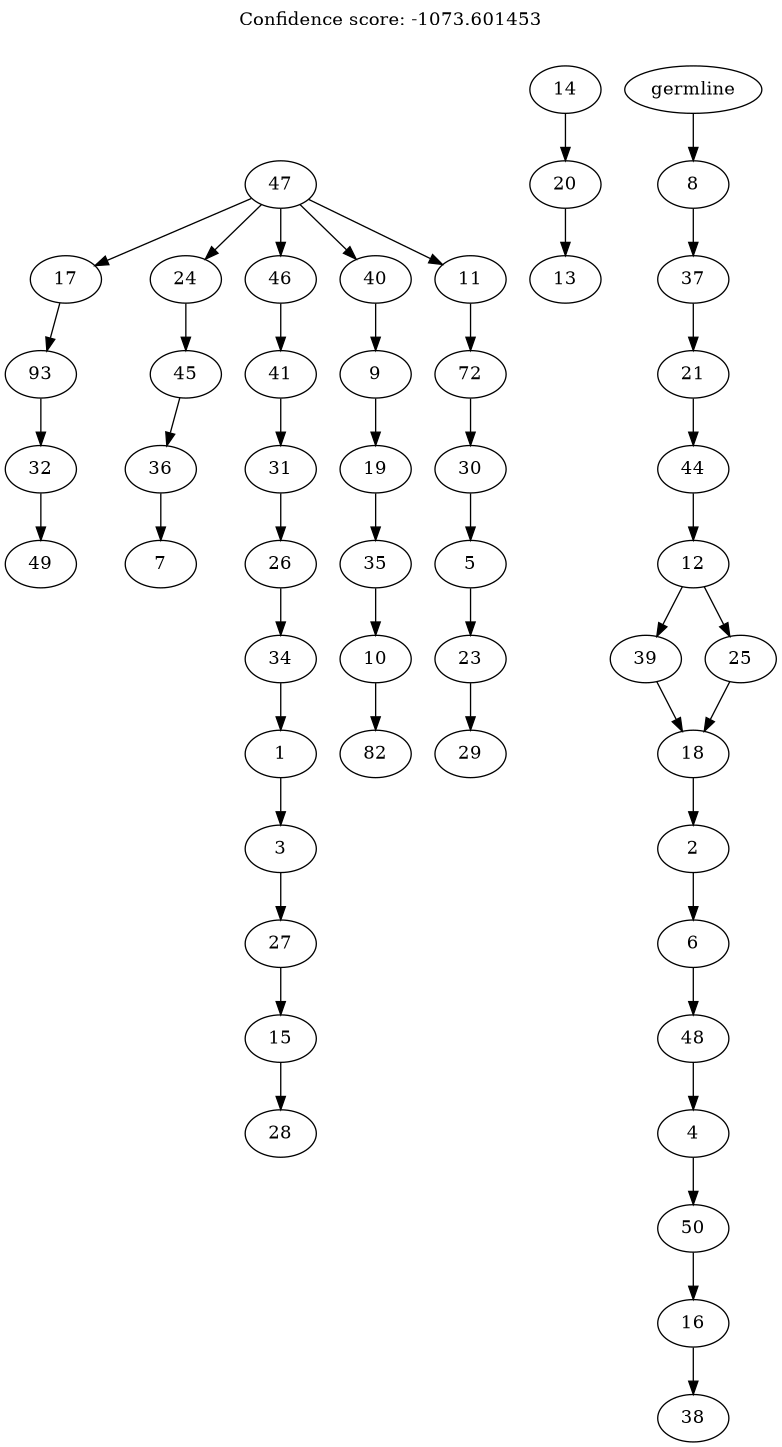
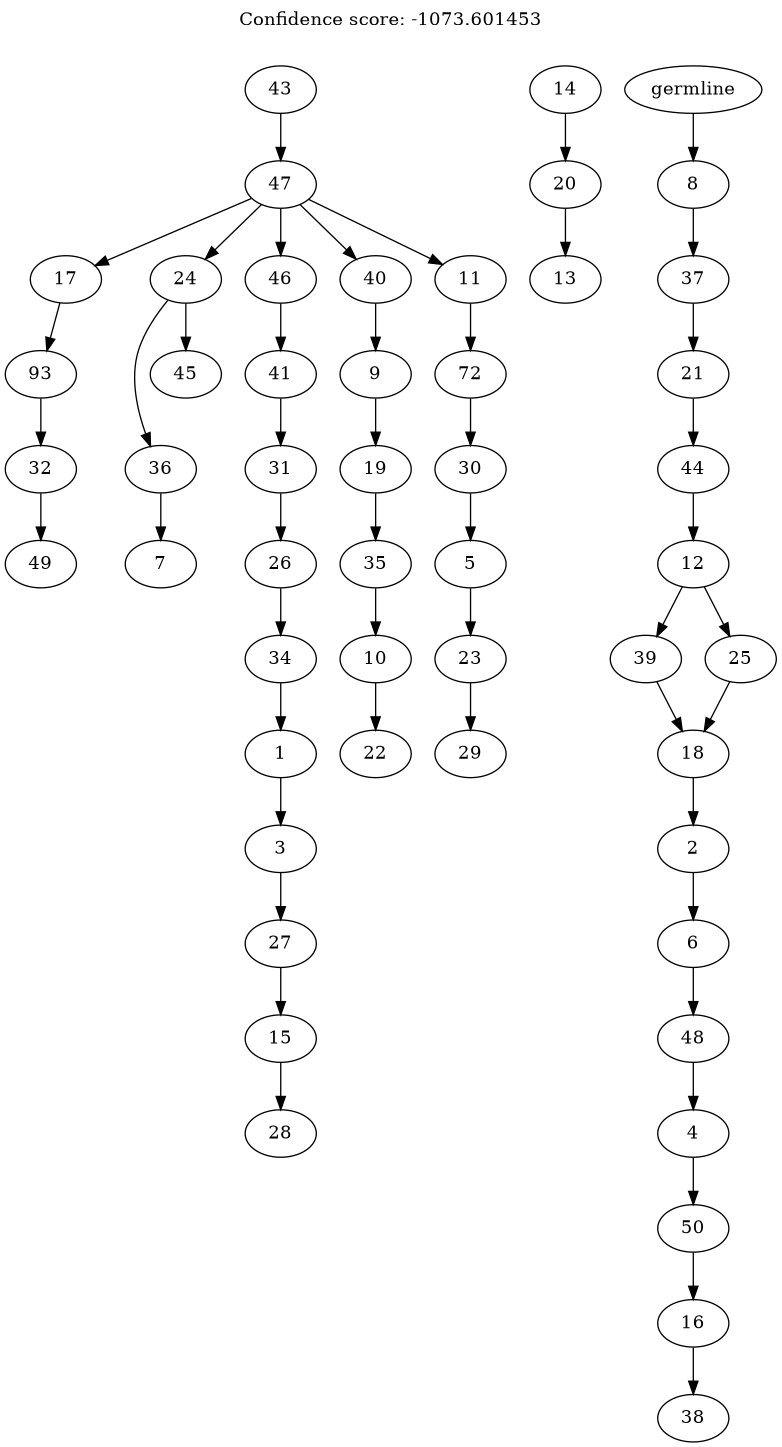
none -> (281, 90)
(175, 415) -> (136, 364)
(376, 754) -> (376, 754)
